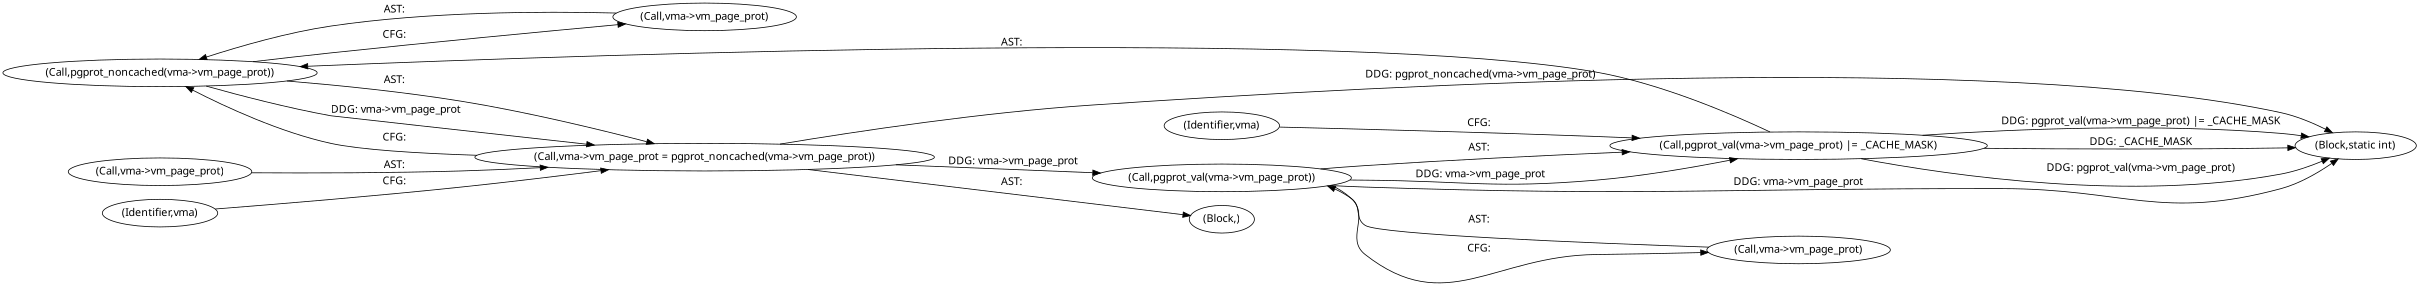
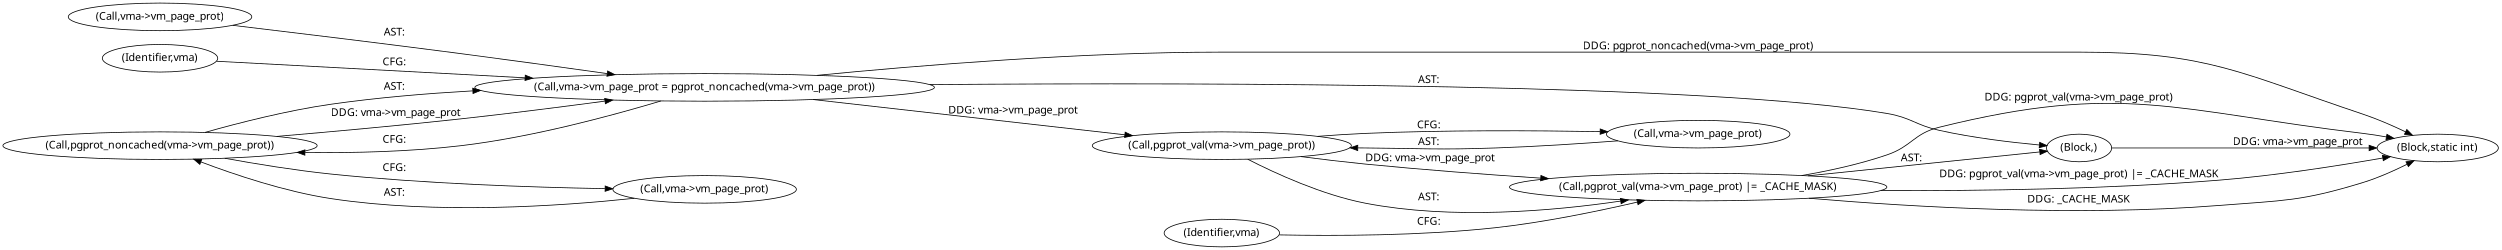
(1045, 48) -> (1924, 164)
(1835, 189) -> (2240, 148)
